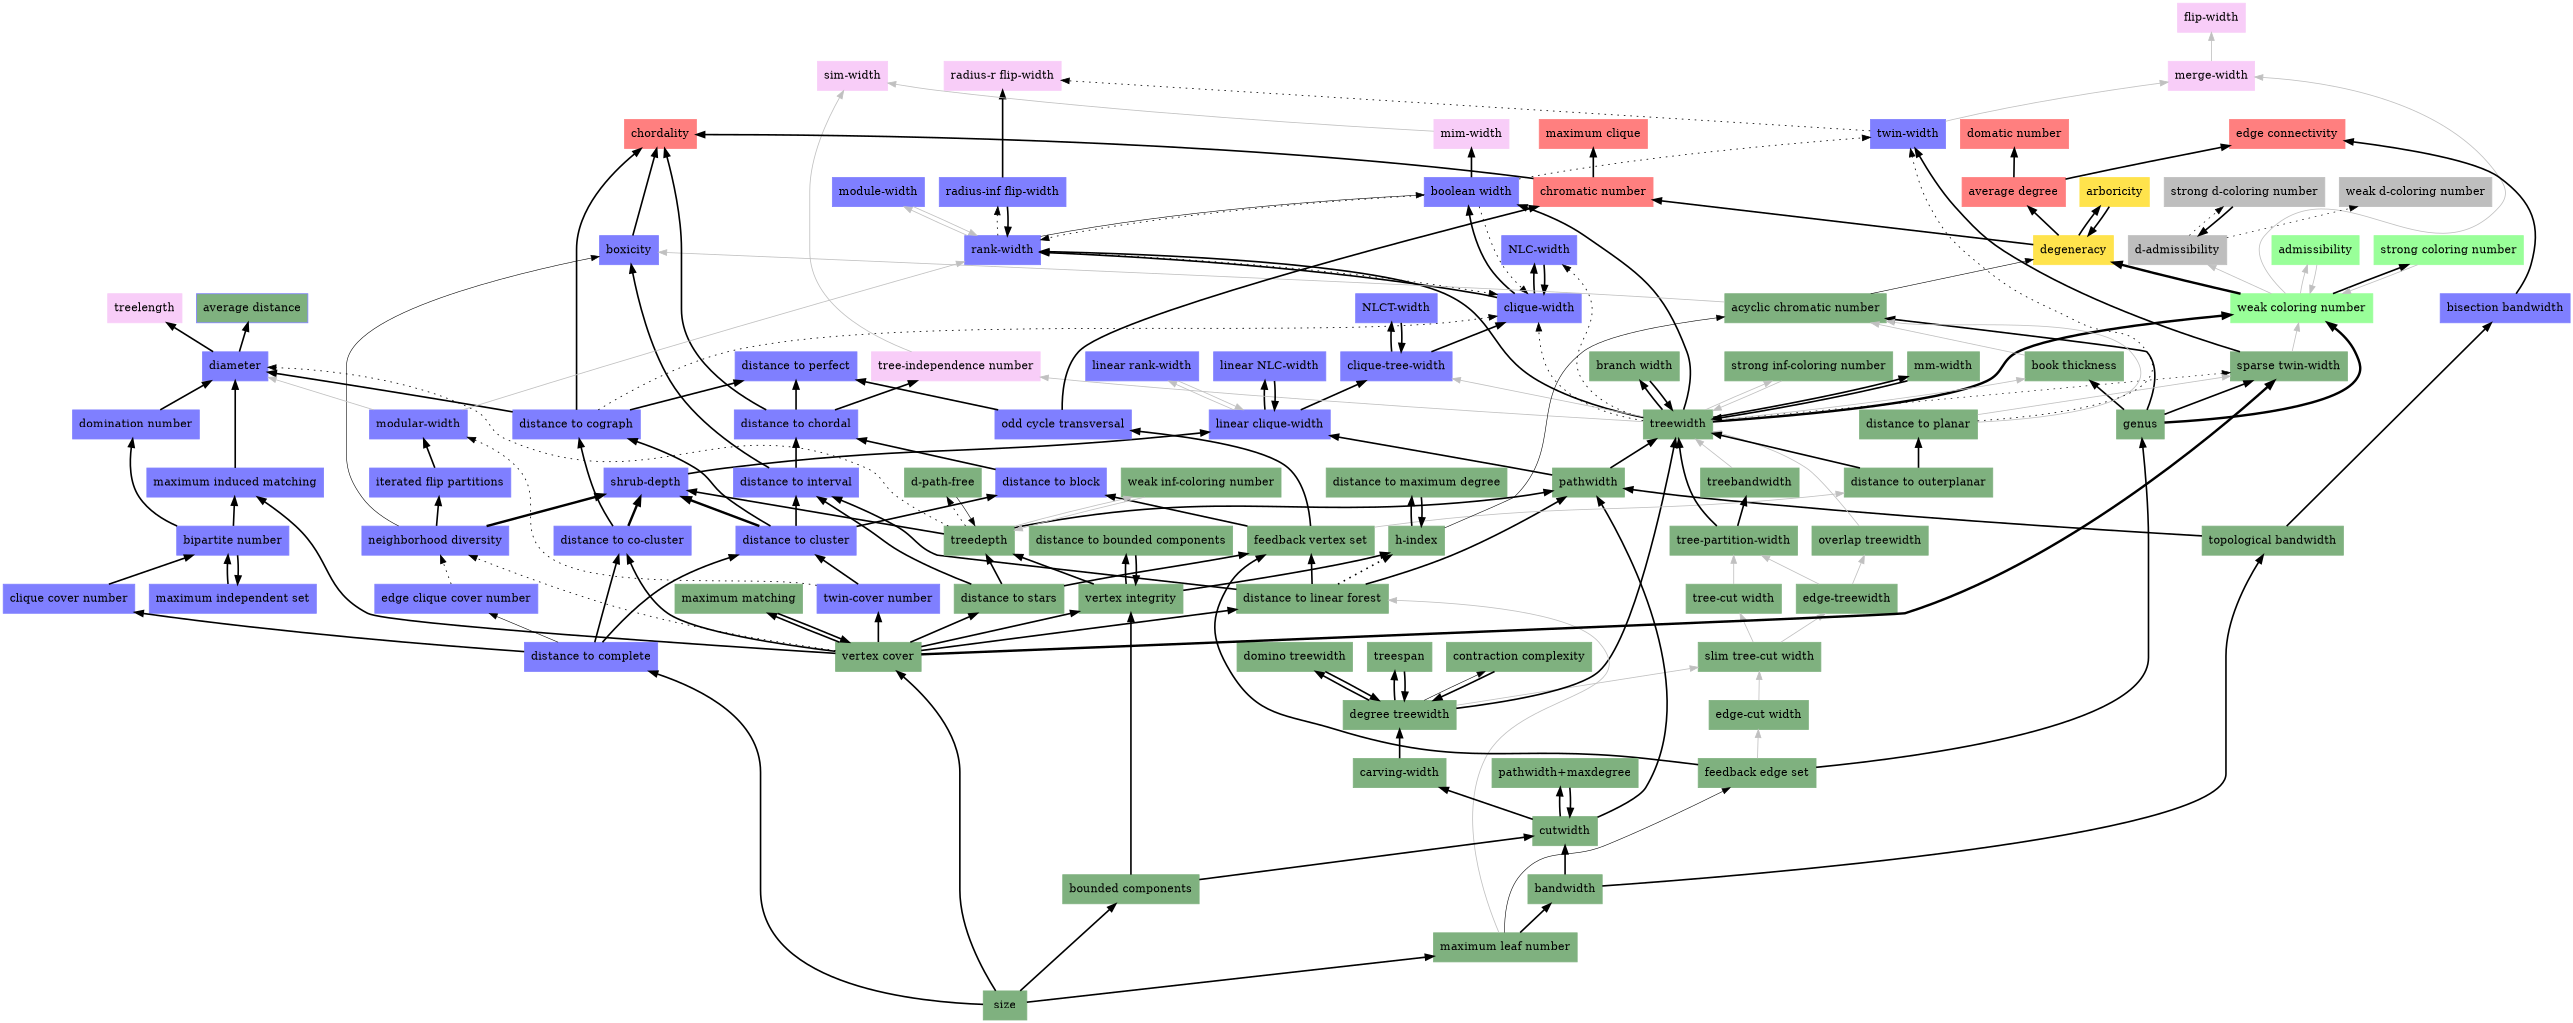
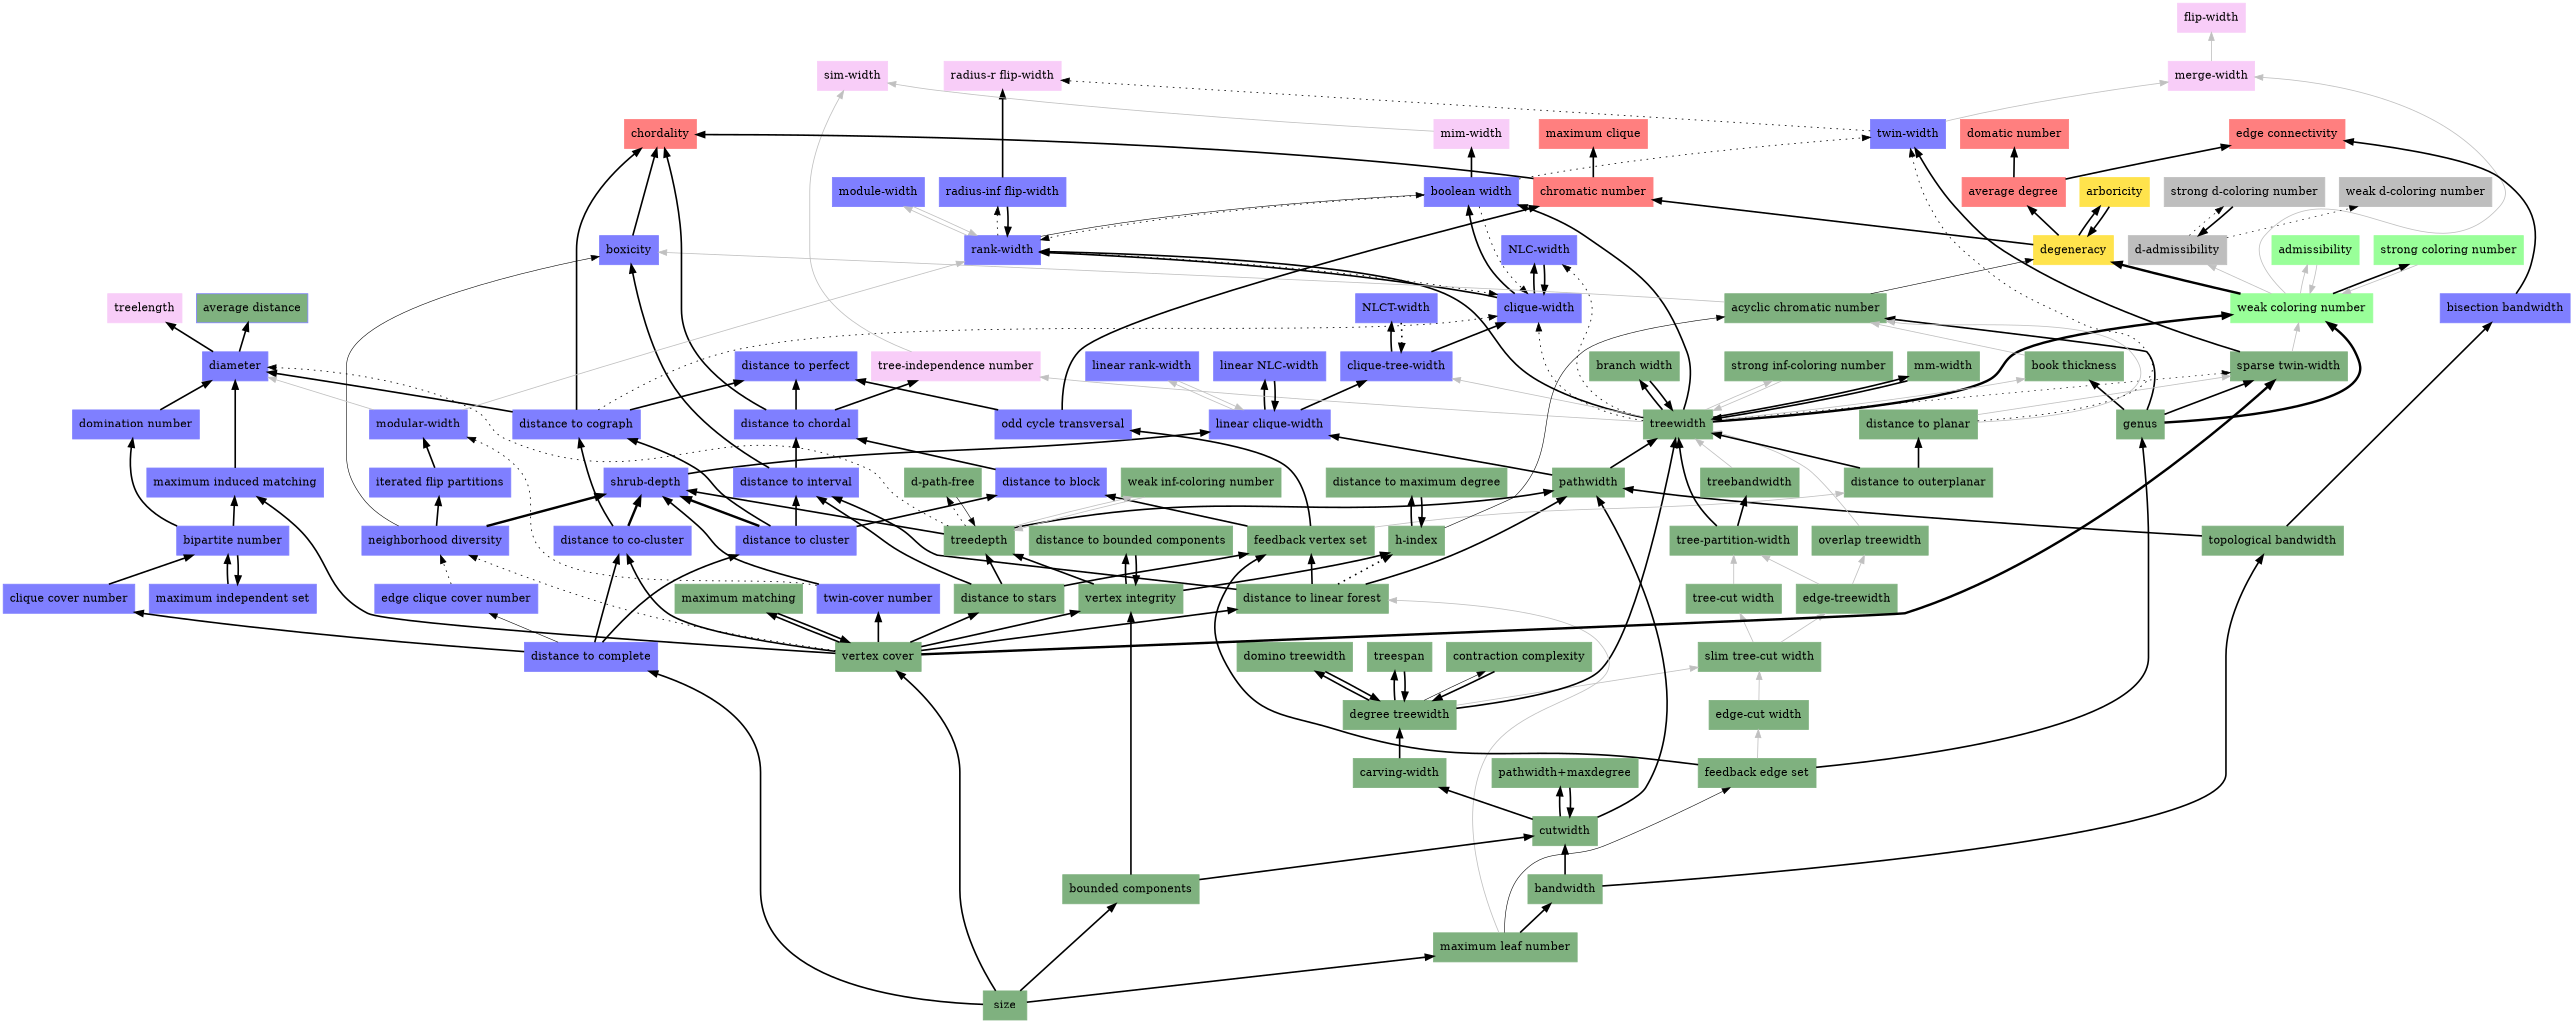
(1402, 333) -> (1402, 333)
(841, 572) -> (736, 559)
